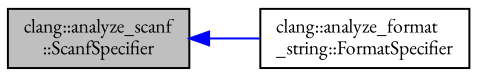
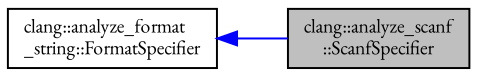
(235, 38) -> (262, 38)
